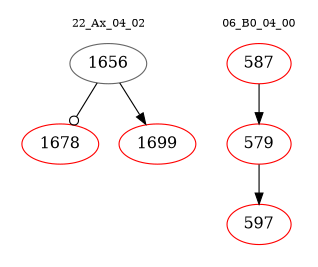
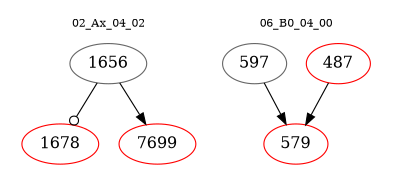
(109, 24) -> (109, 24)
(259, 64) -> (338, 64)
(157, 144) -> (157, 144)
(259, 179) -> (272, 99)
(259, 224) -> (255, 64)
